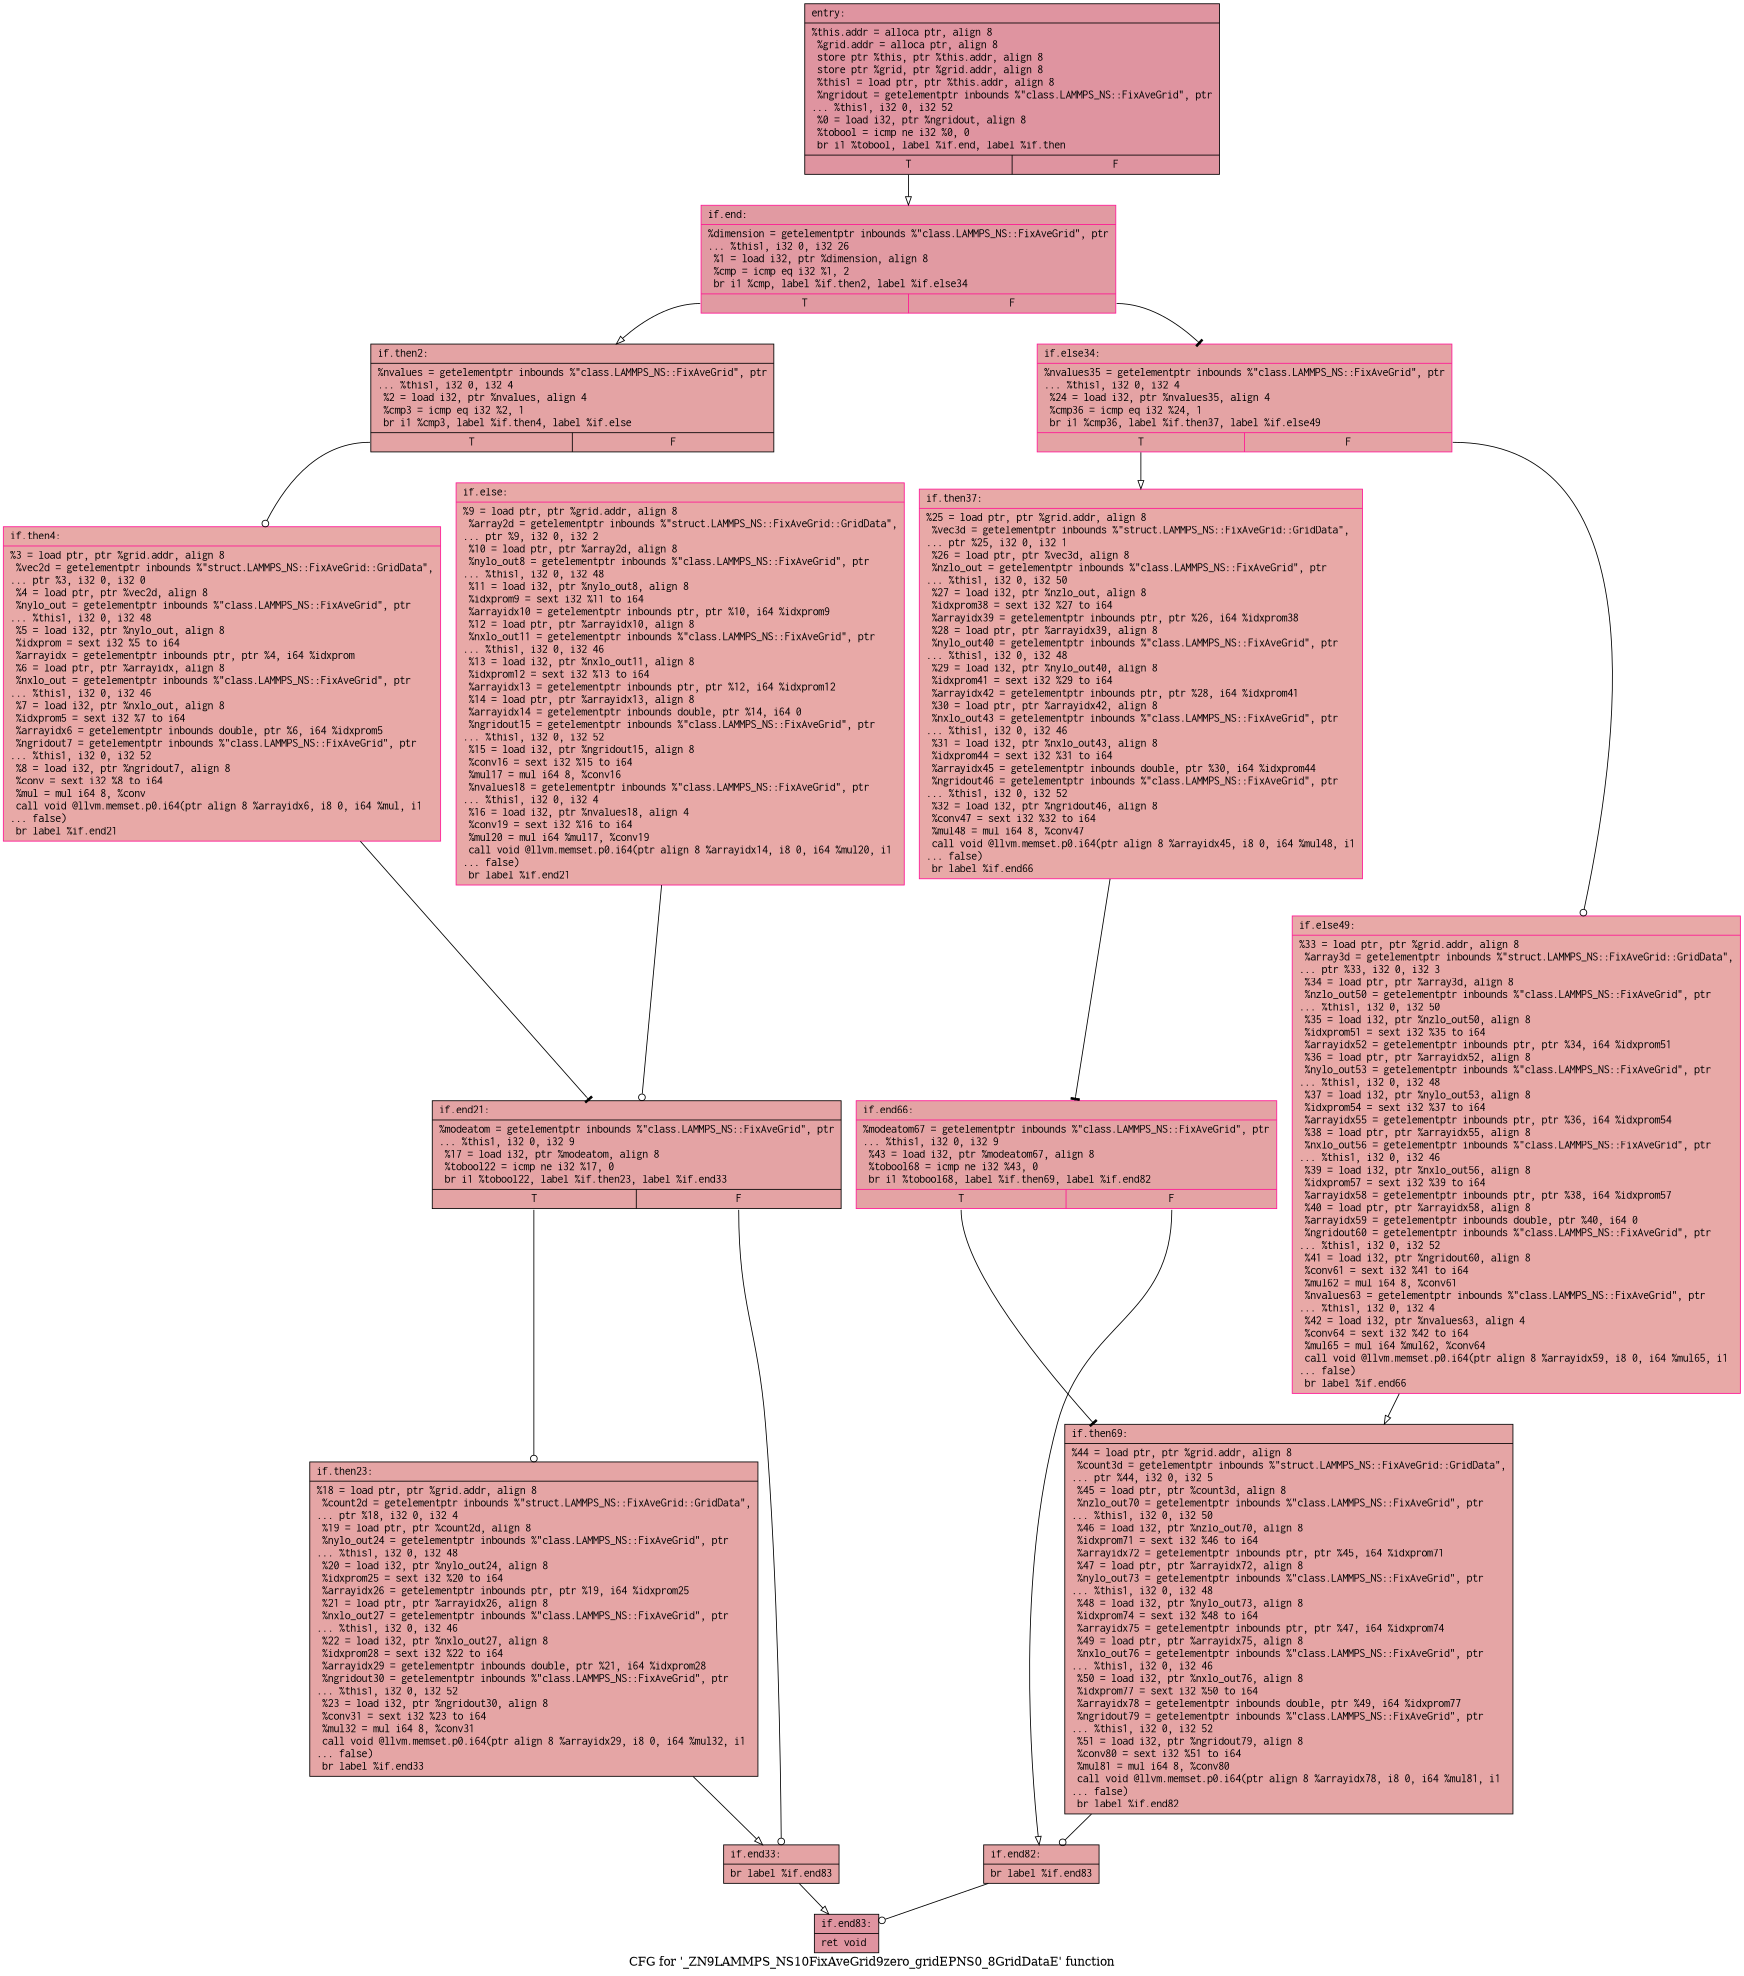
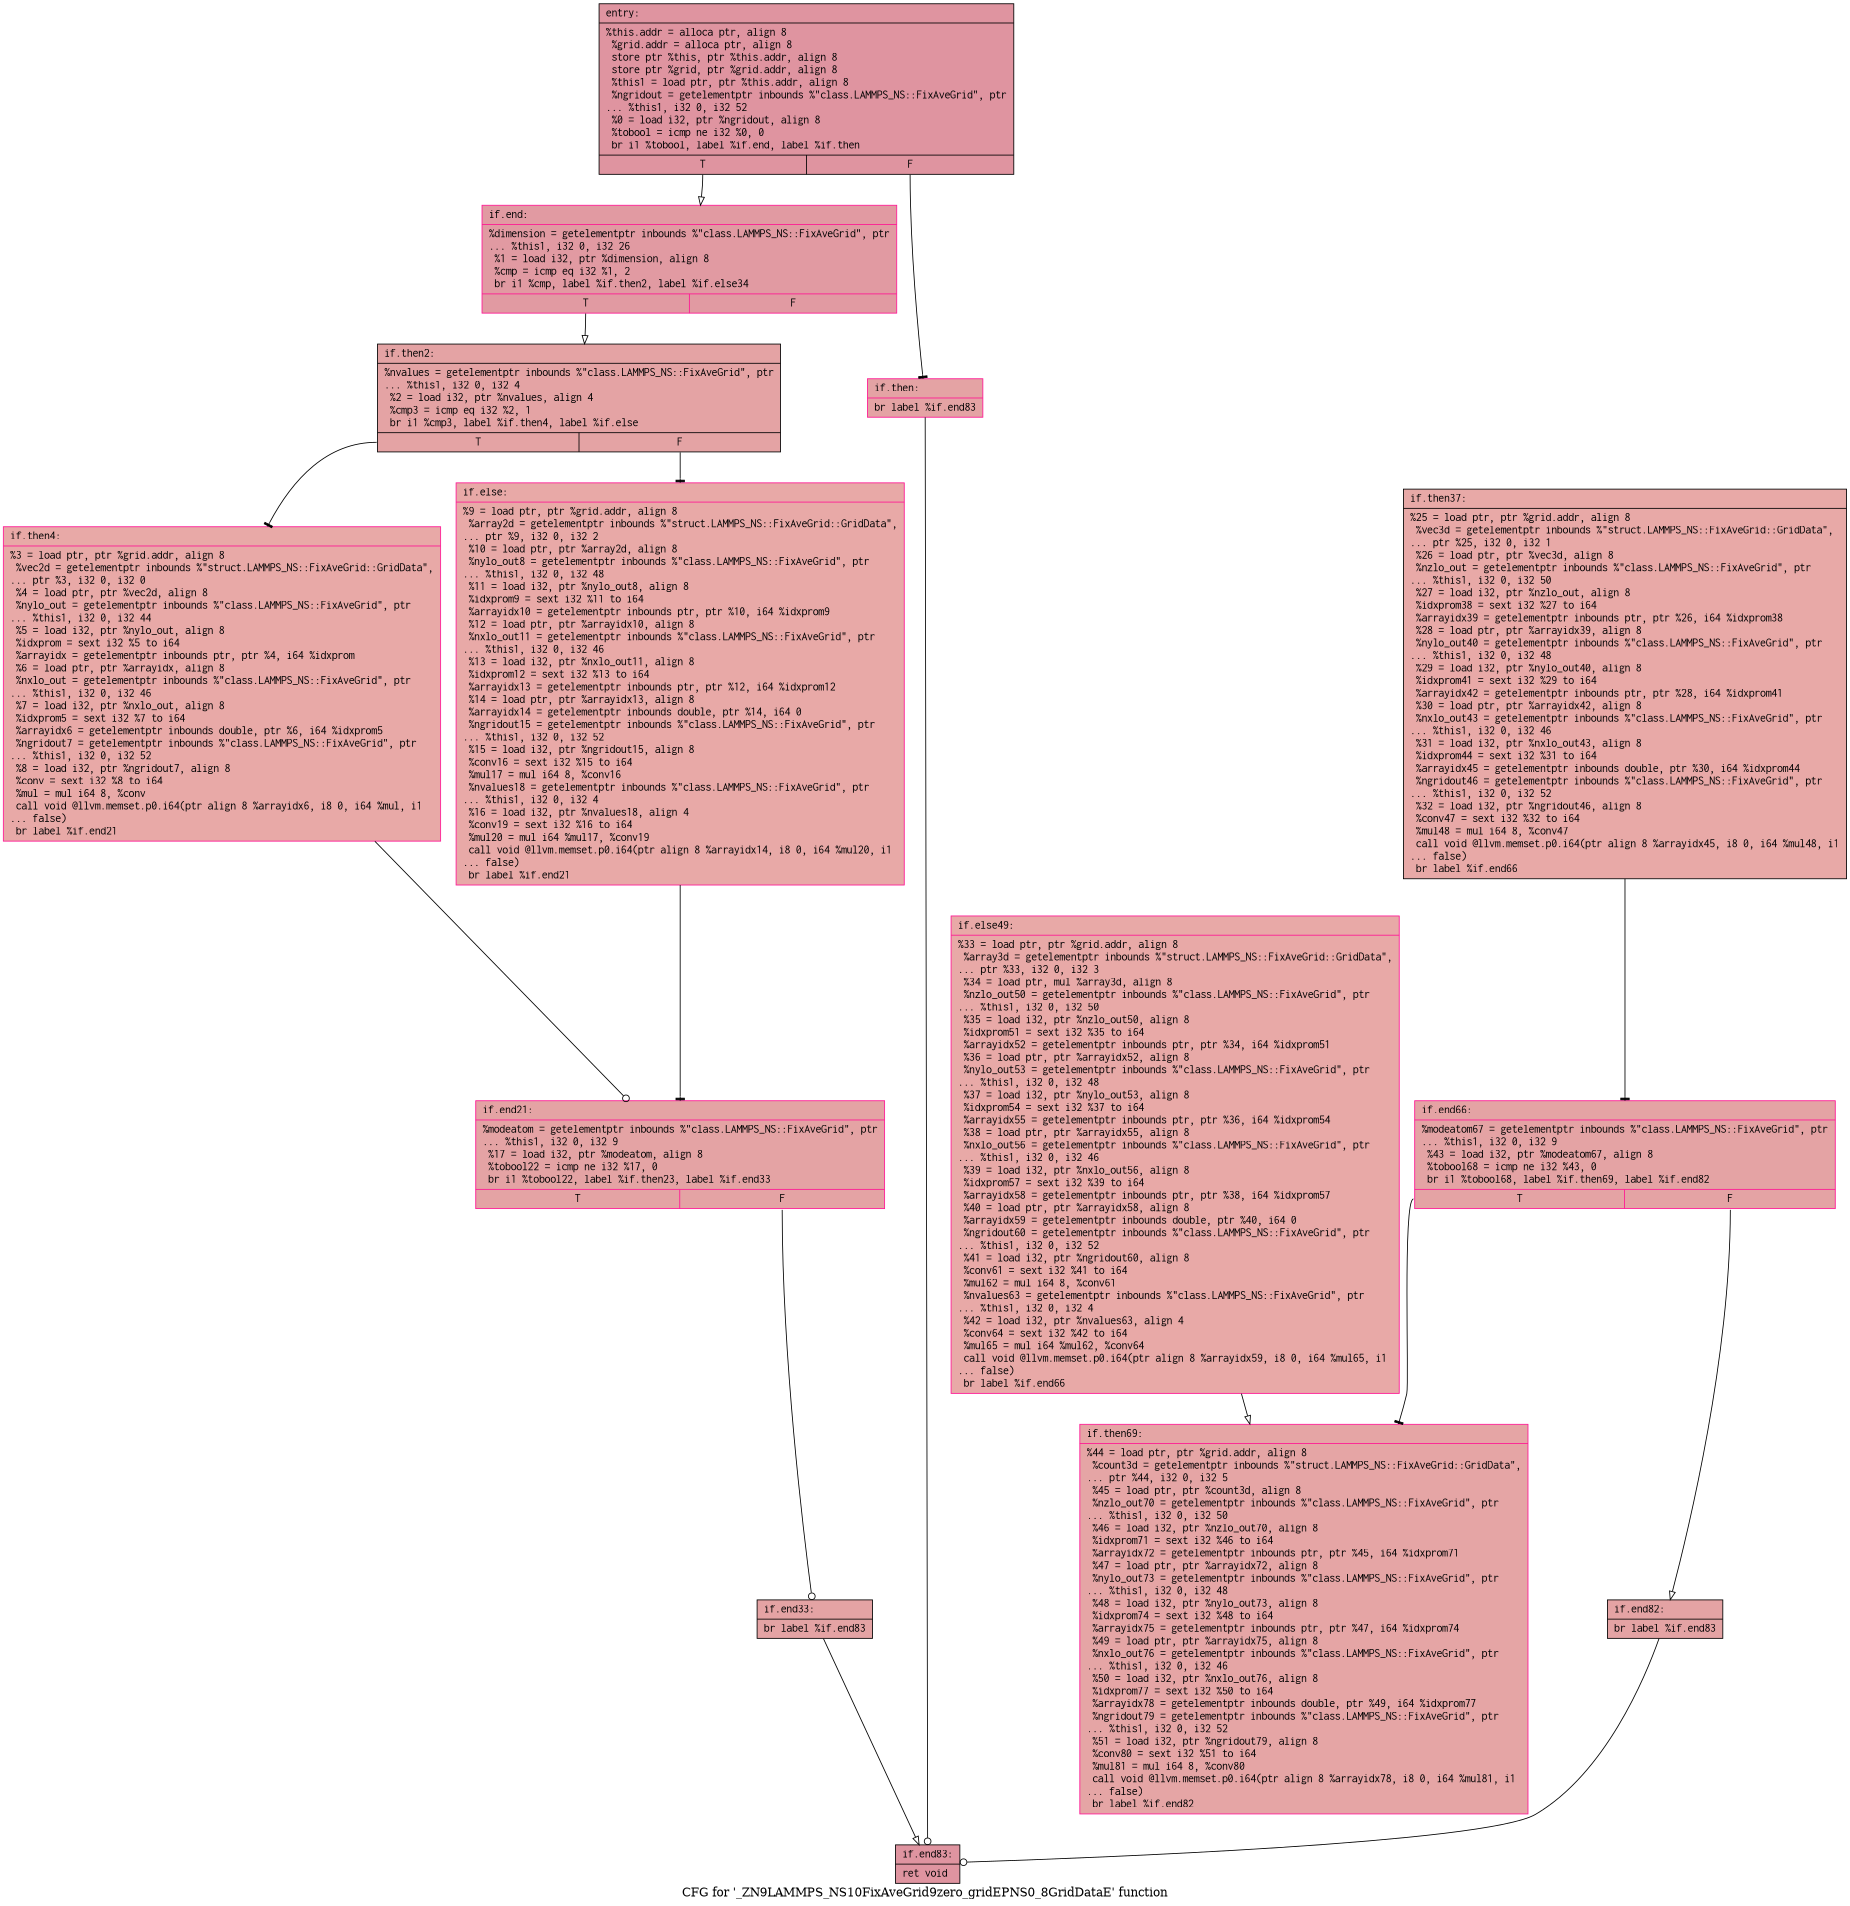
none -> (925, 398)
(1245, 398) -> none
none -> (680, 465)
(308, 466) -> (312, 467)
(81, 618) -> (81, 618)
(1141, 684) -> (1625, 684)
(474, 969) -> (499, 969)
(1406, 982) -> (1065, 982)
(652, 989) -> (680, 991)
(637, 1155) -> (680, 1155)
(534, 1619) -> none
(1289, 1619) -> (1304, 1619)
(1078, 1827) -> none
